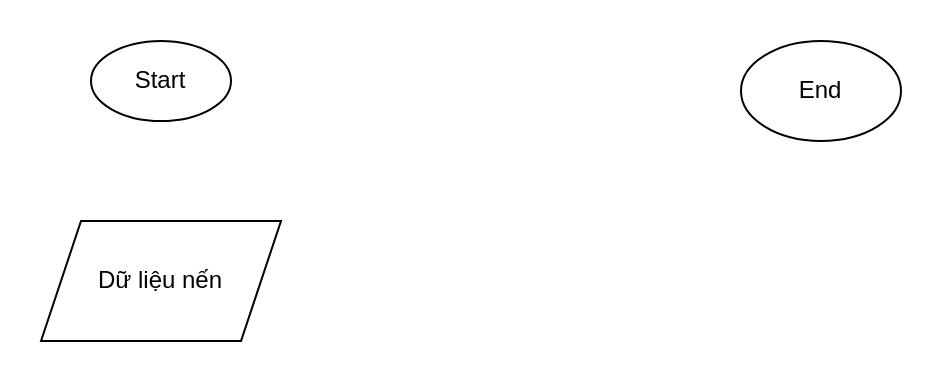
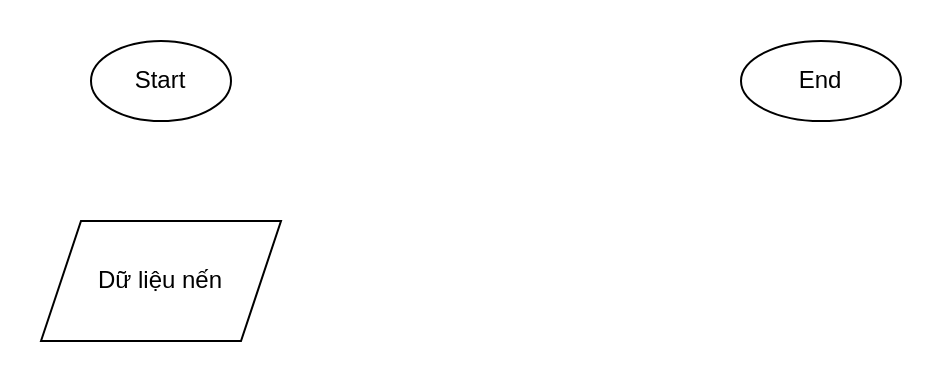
(821, 91) -> (821, 81)
